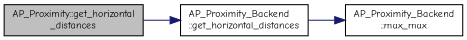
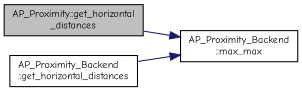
(157, 20) -> (157, 33)
